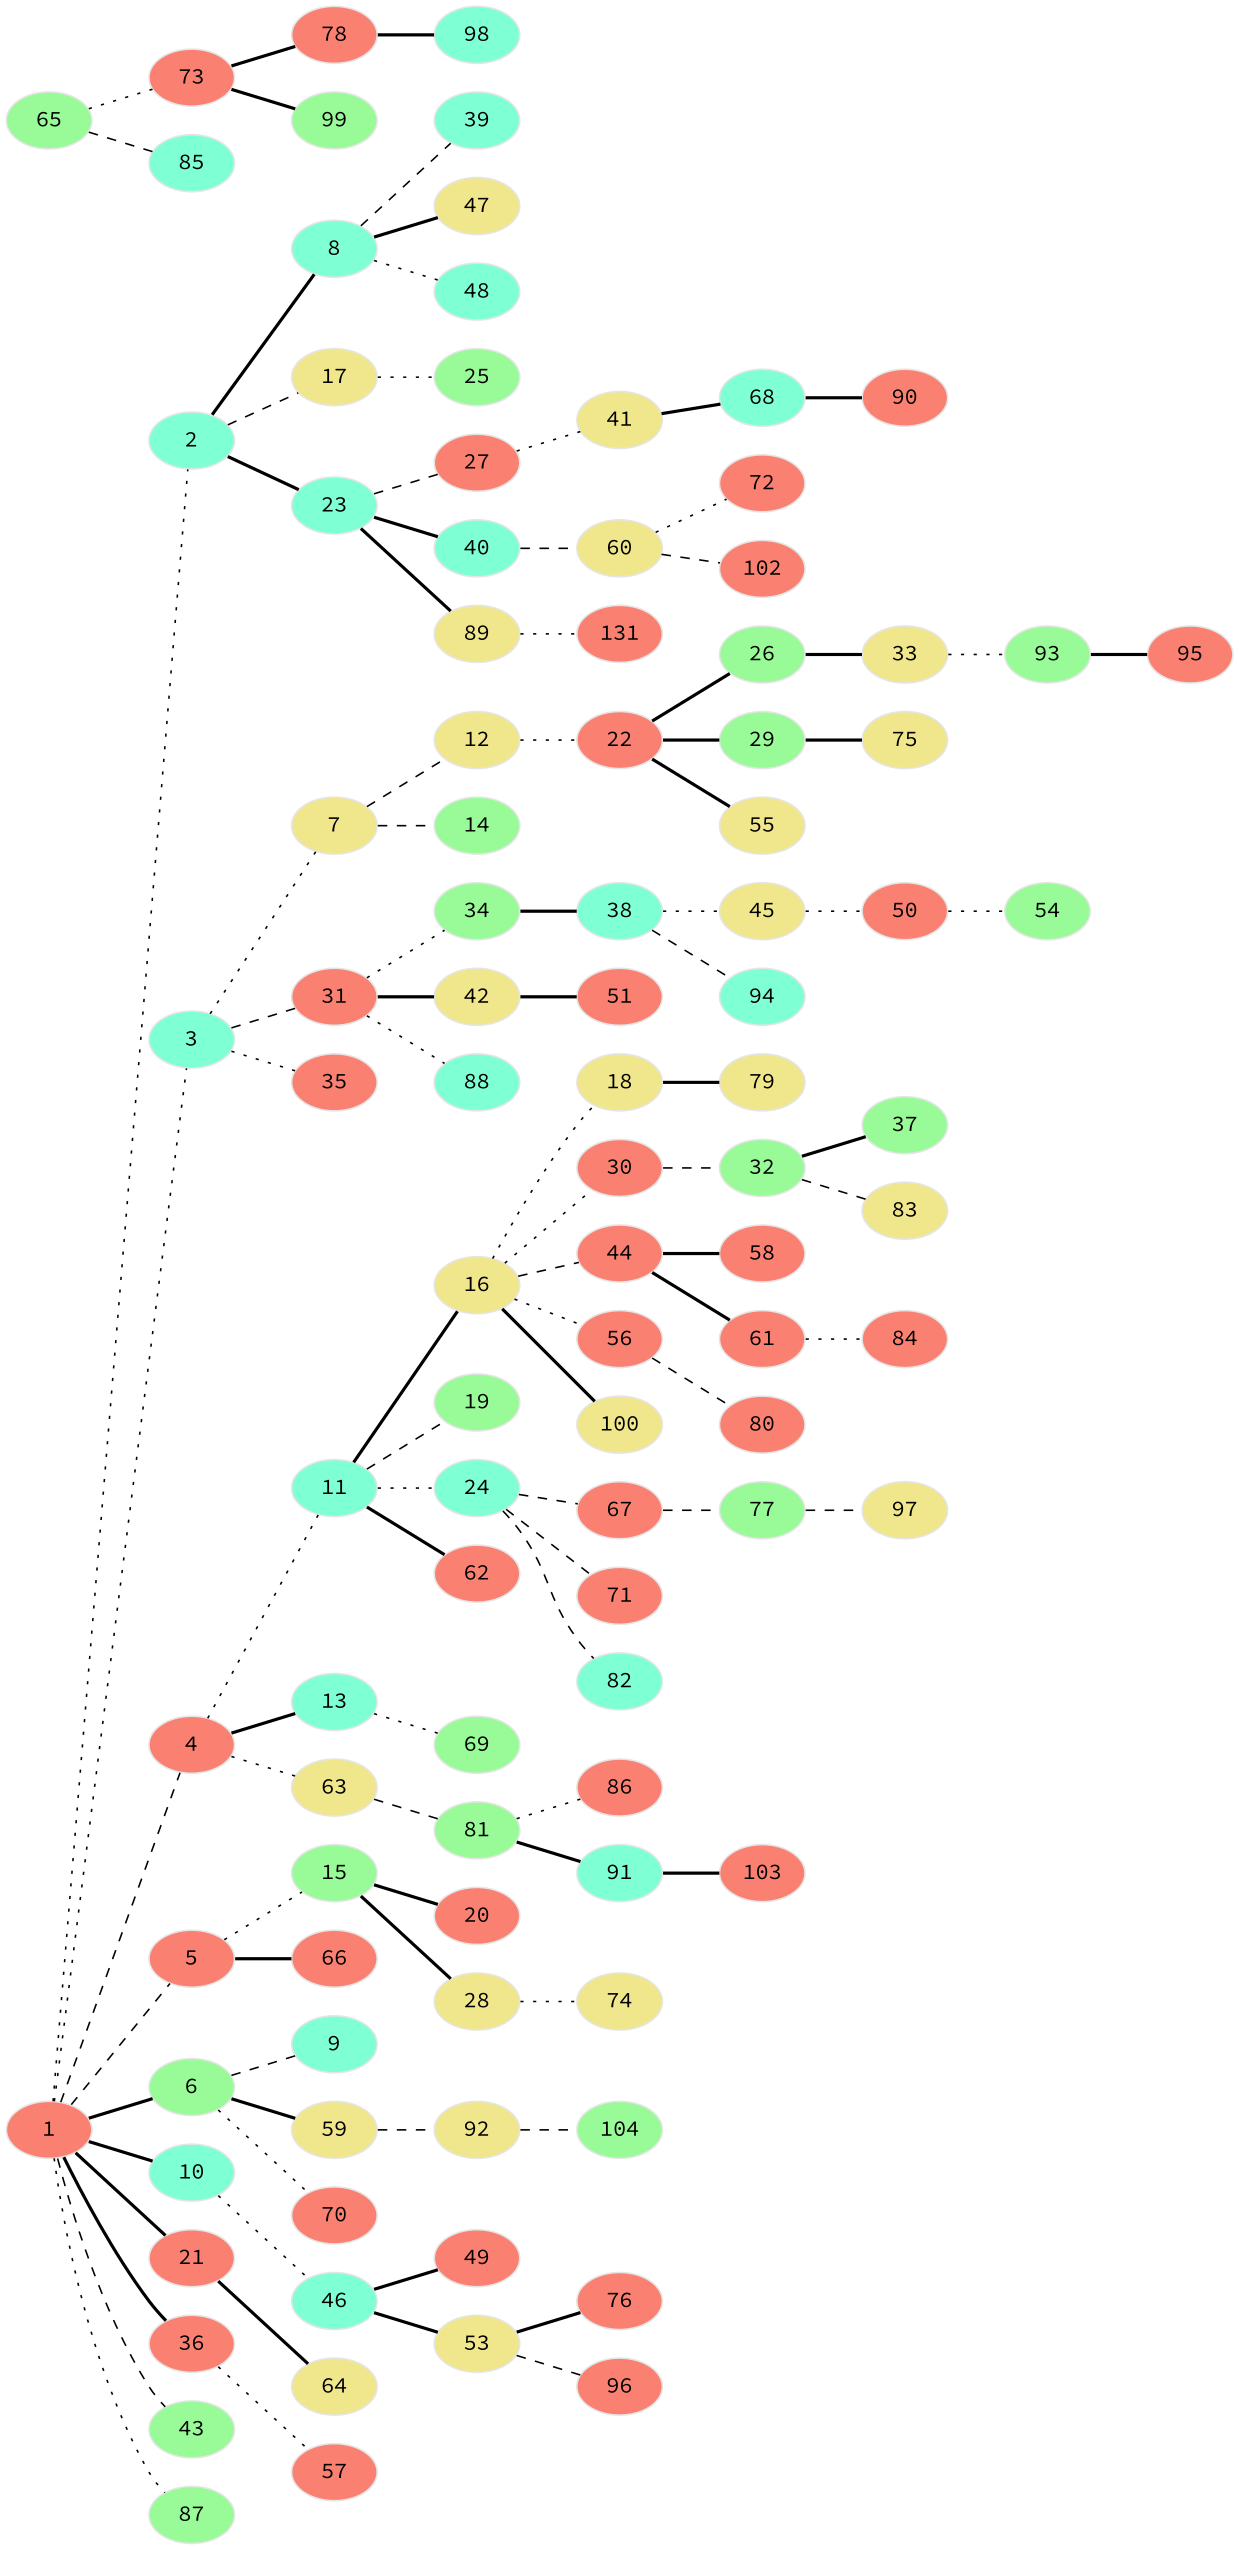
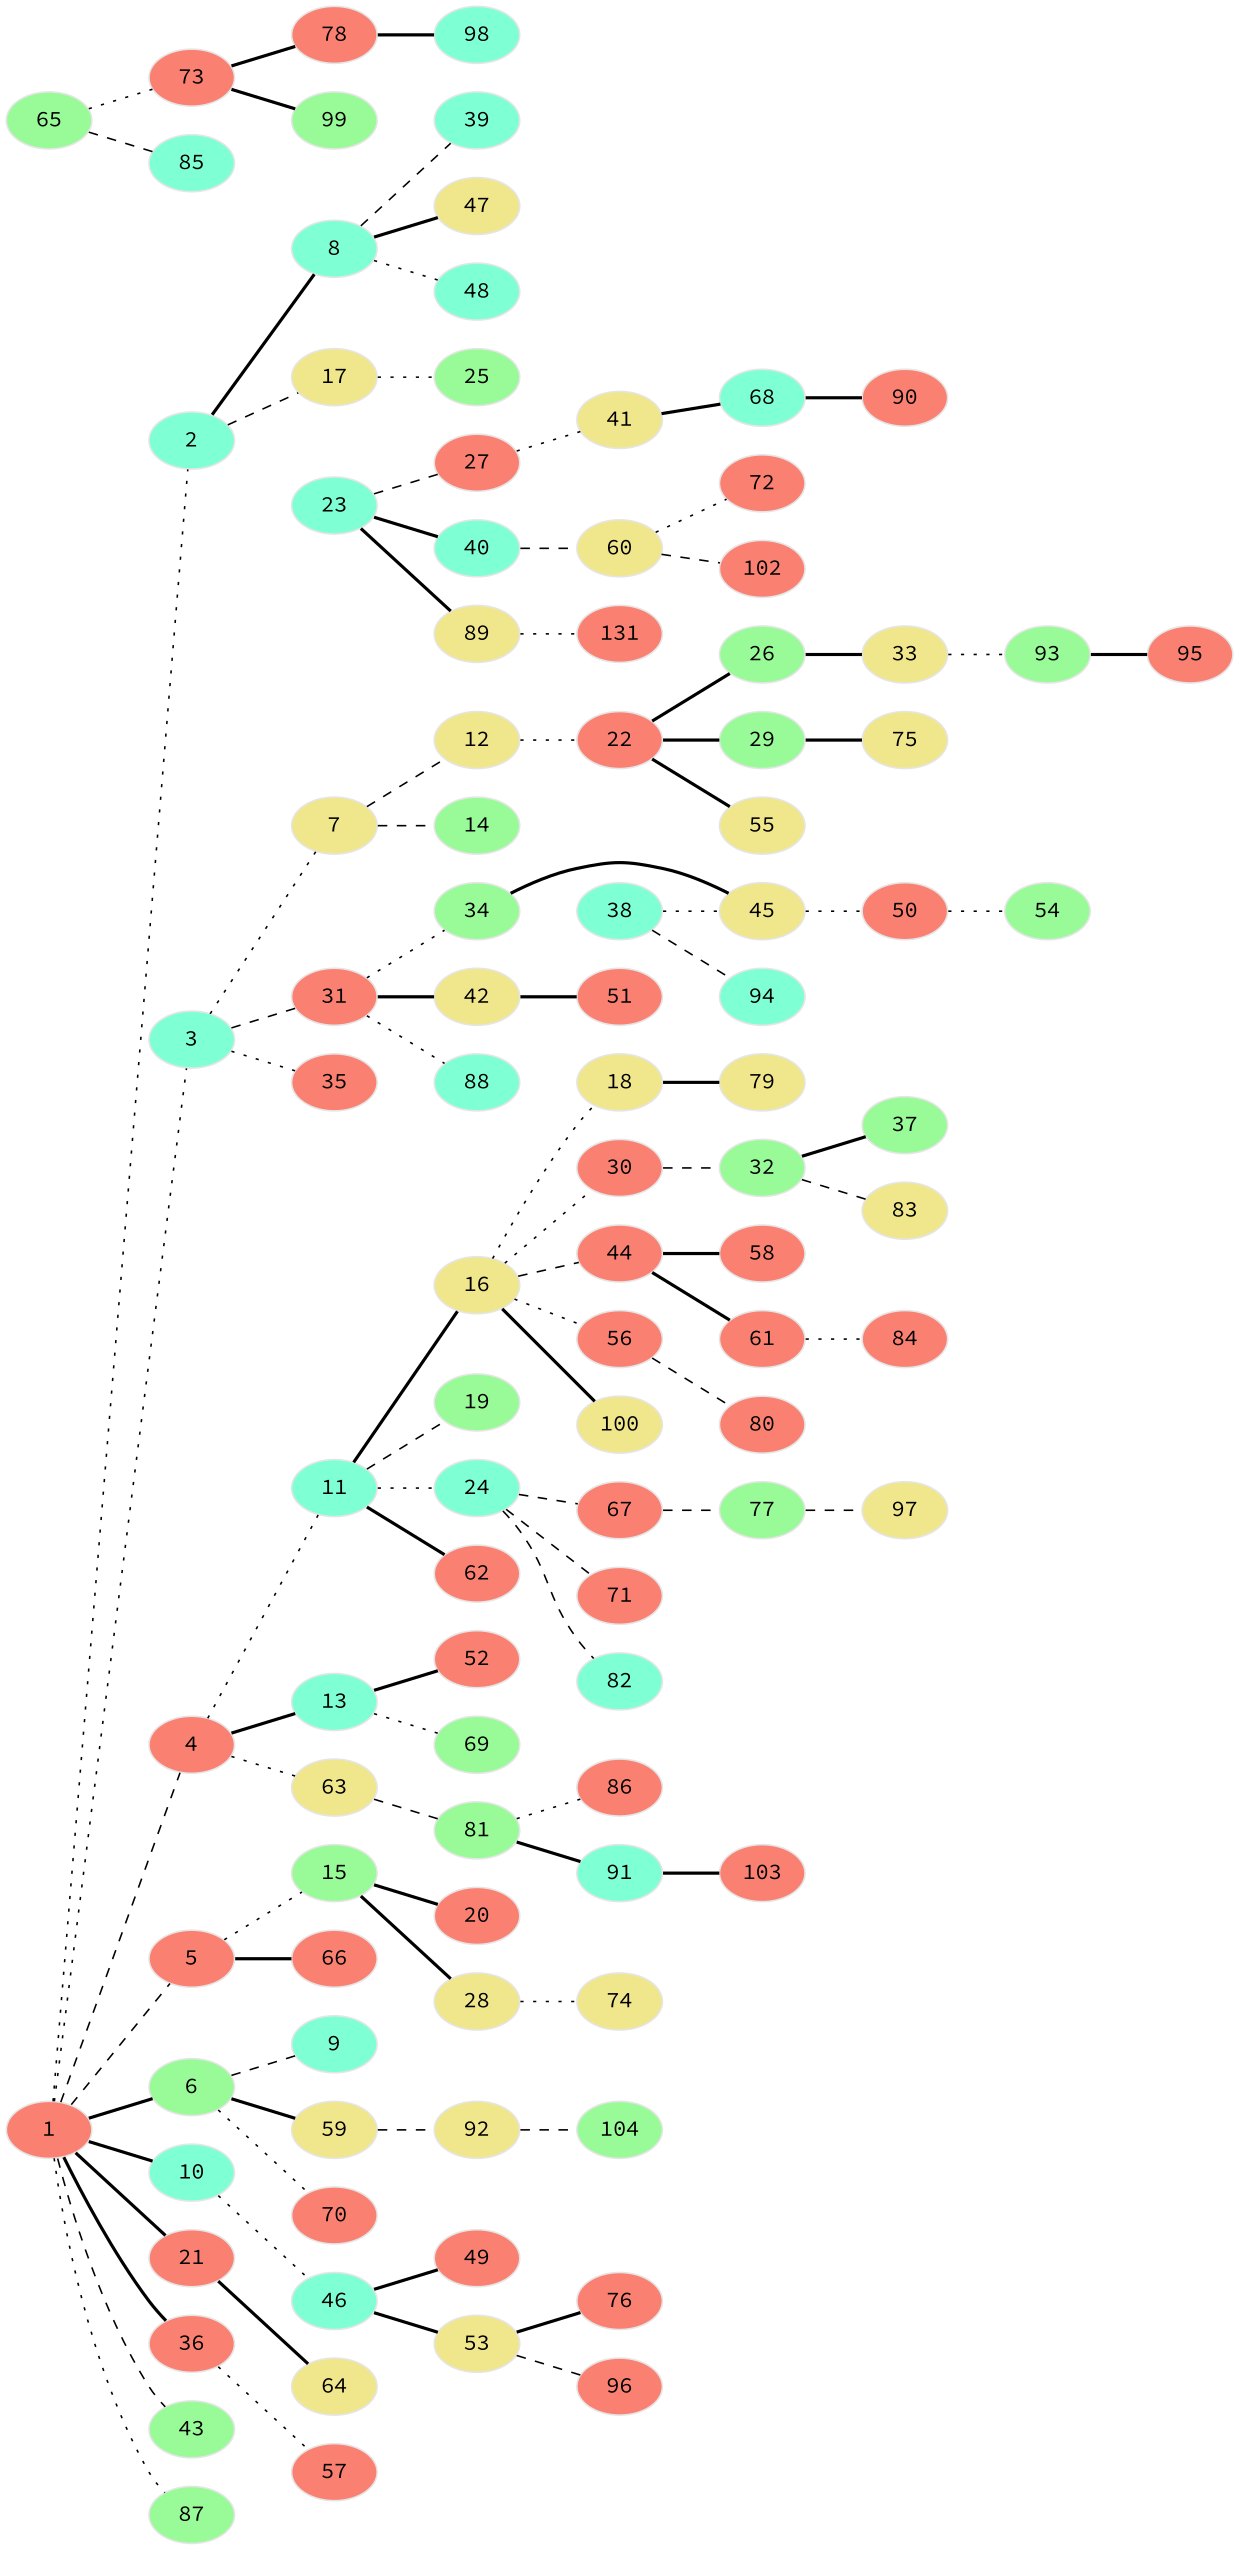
(263, 473) -> none
(549, 911) -> (620, 863)
none -> (477, 1659)
